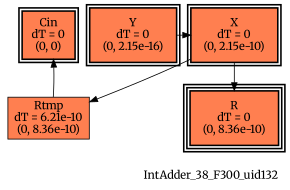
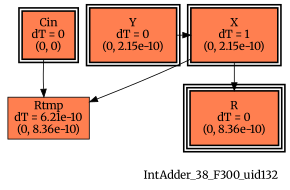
(133, 35) -> (133, 35)
(234, 35) -> (234, 35)
(54, 82) -> (43, 74)
